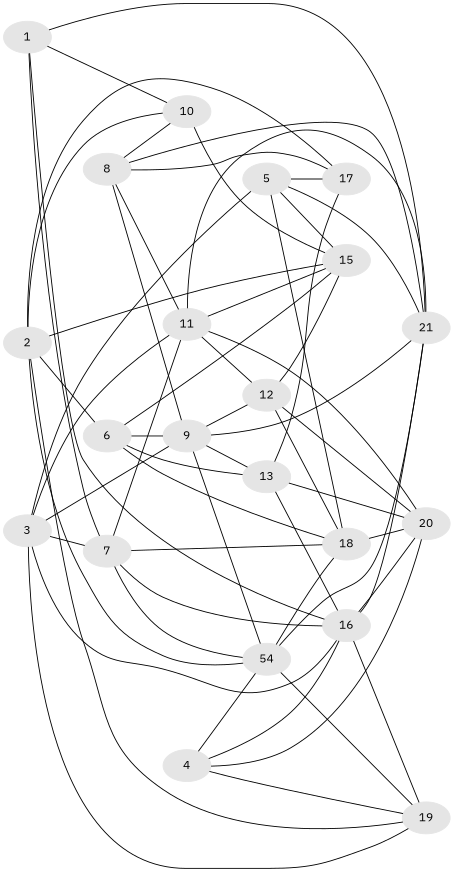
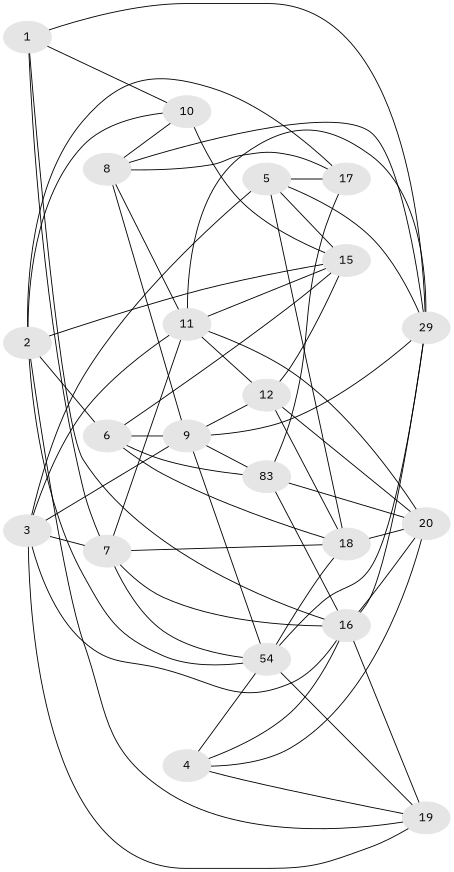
(426, 328) -> (426, 328)
(267, 477) -> (267, 477)
